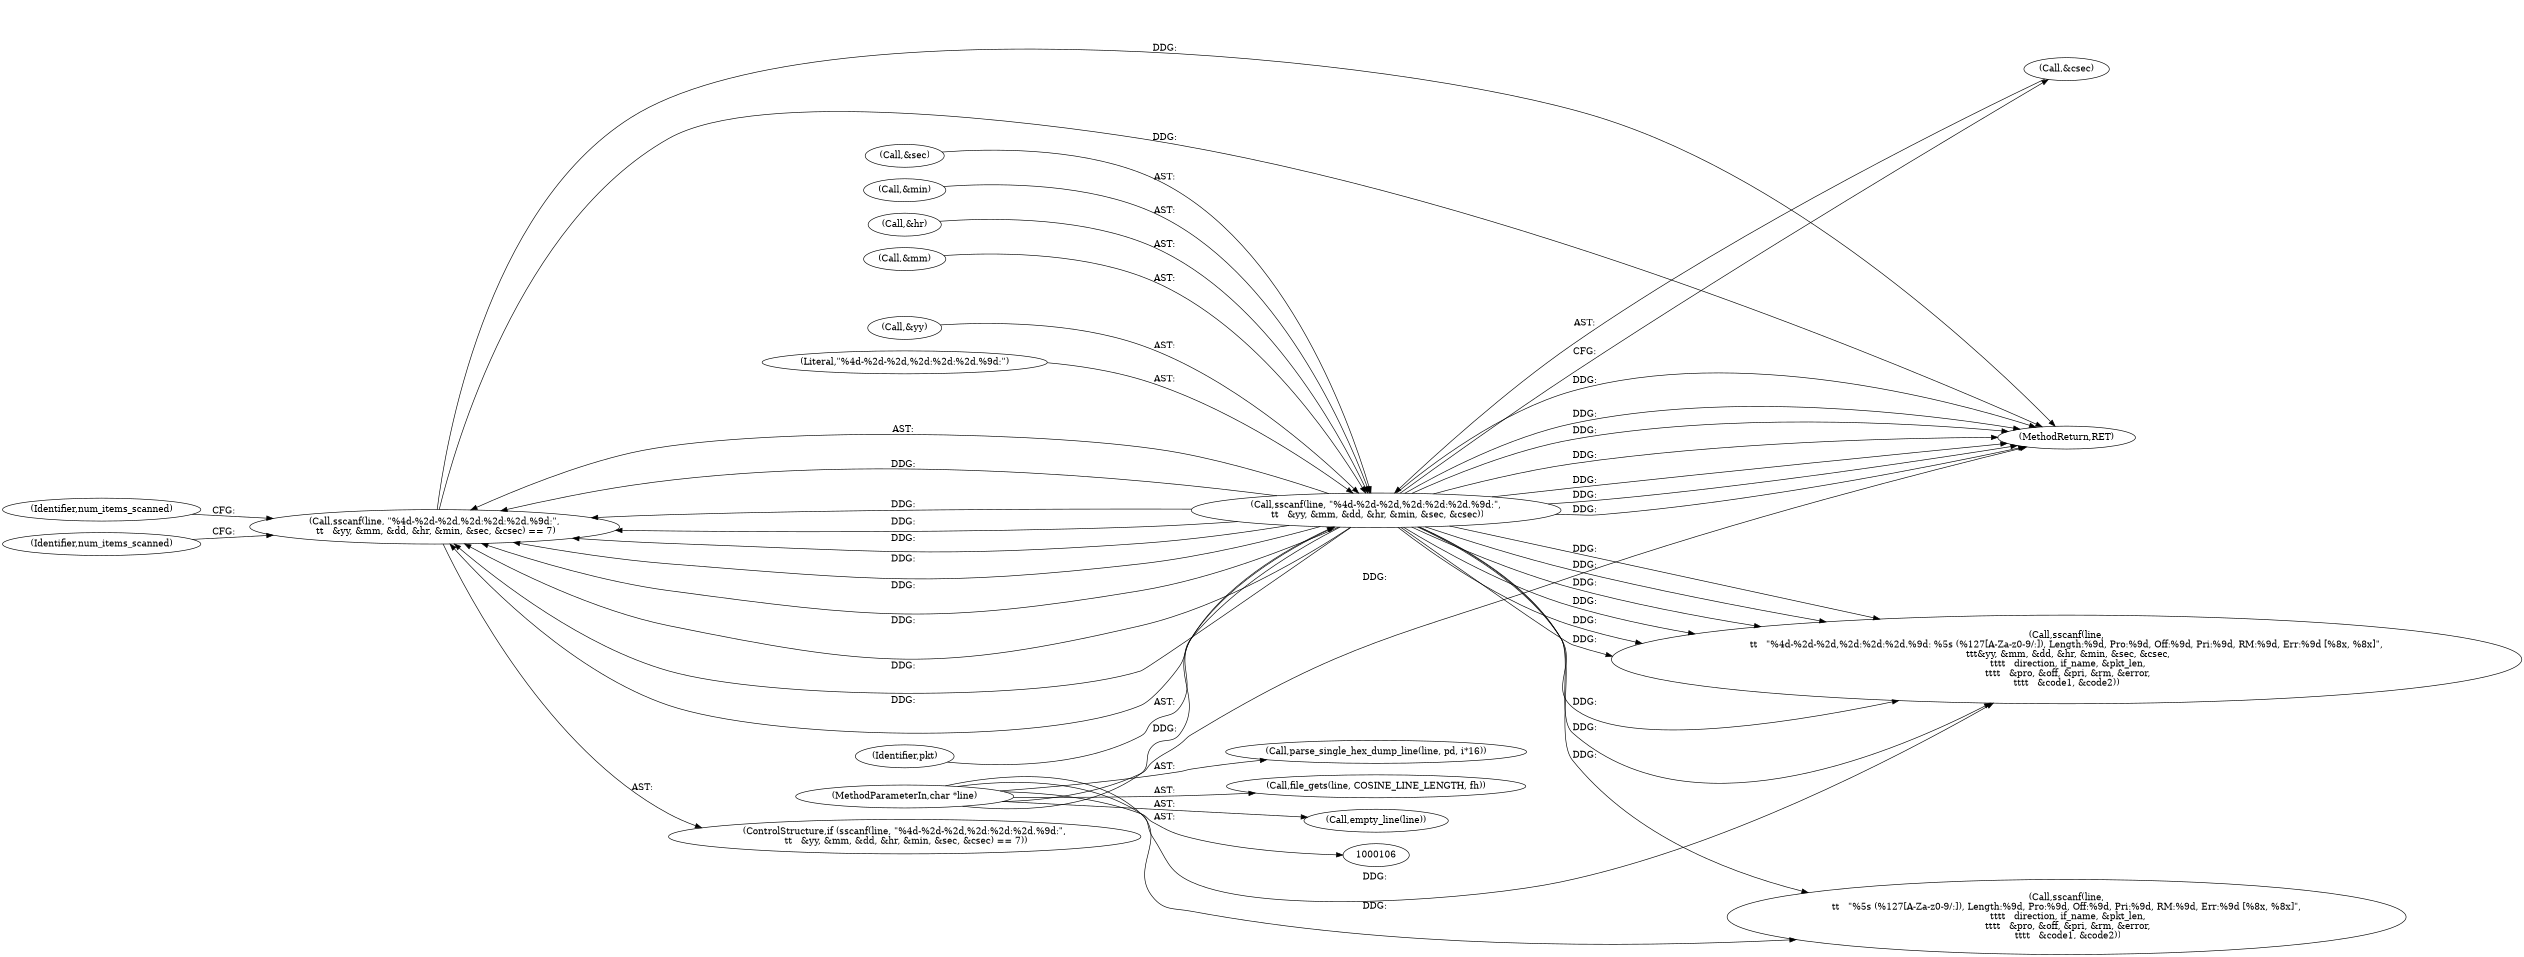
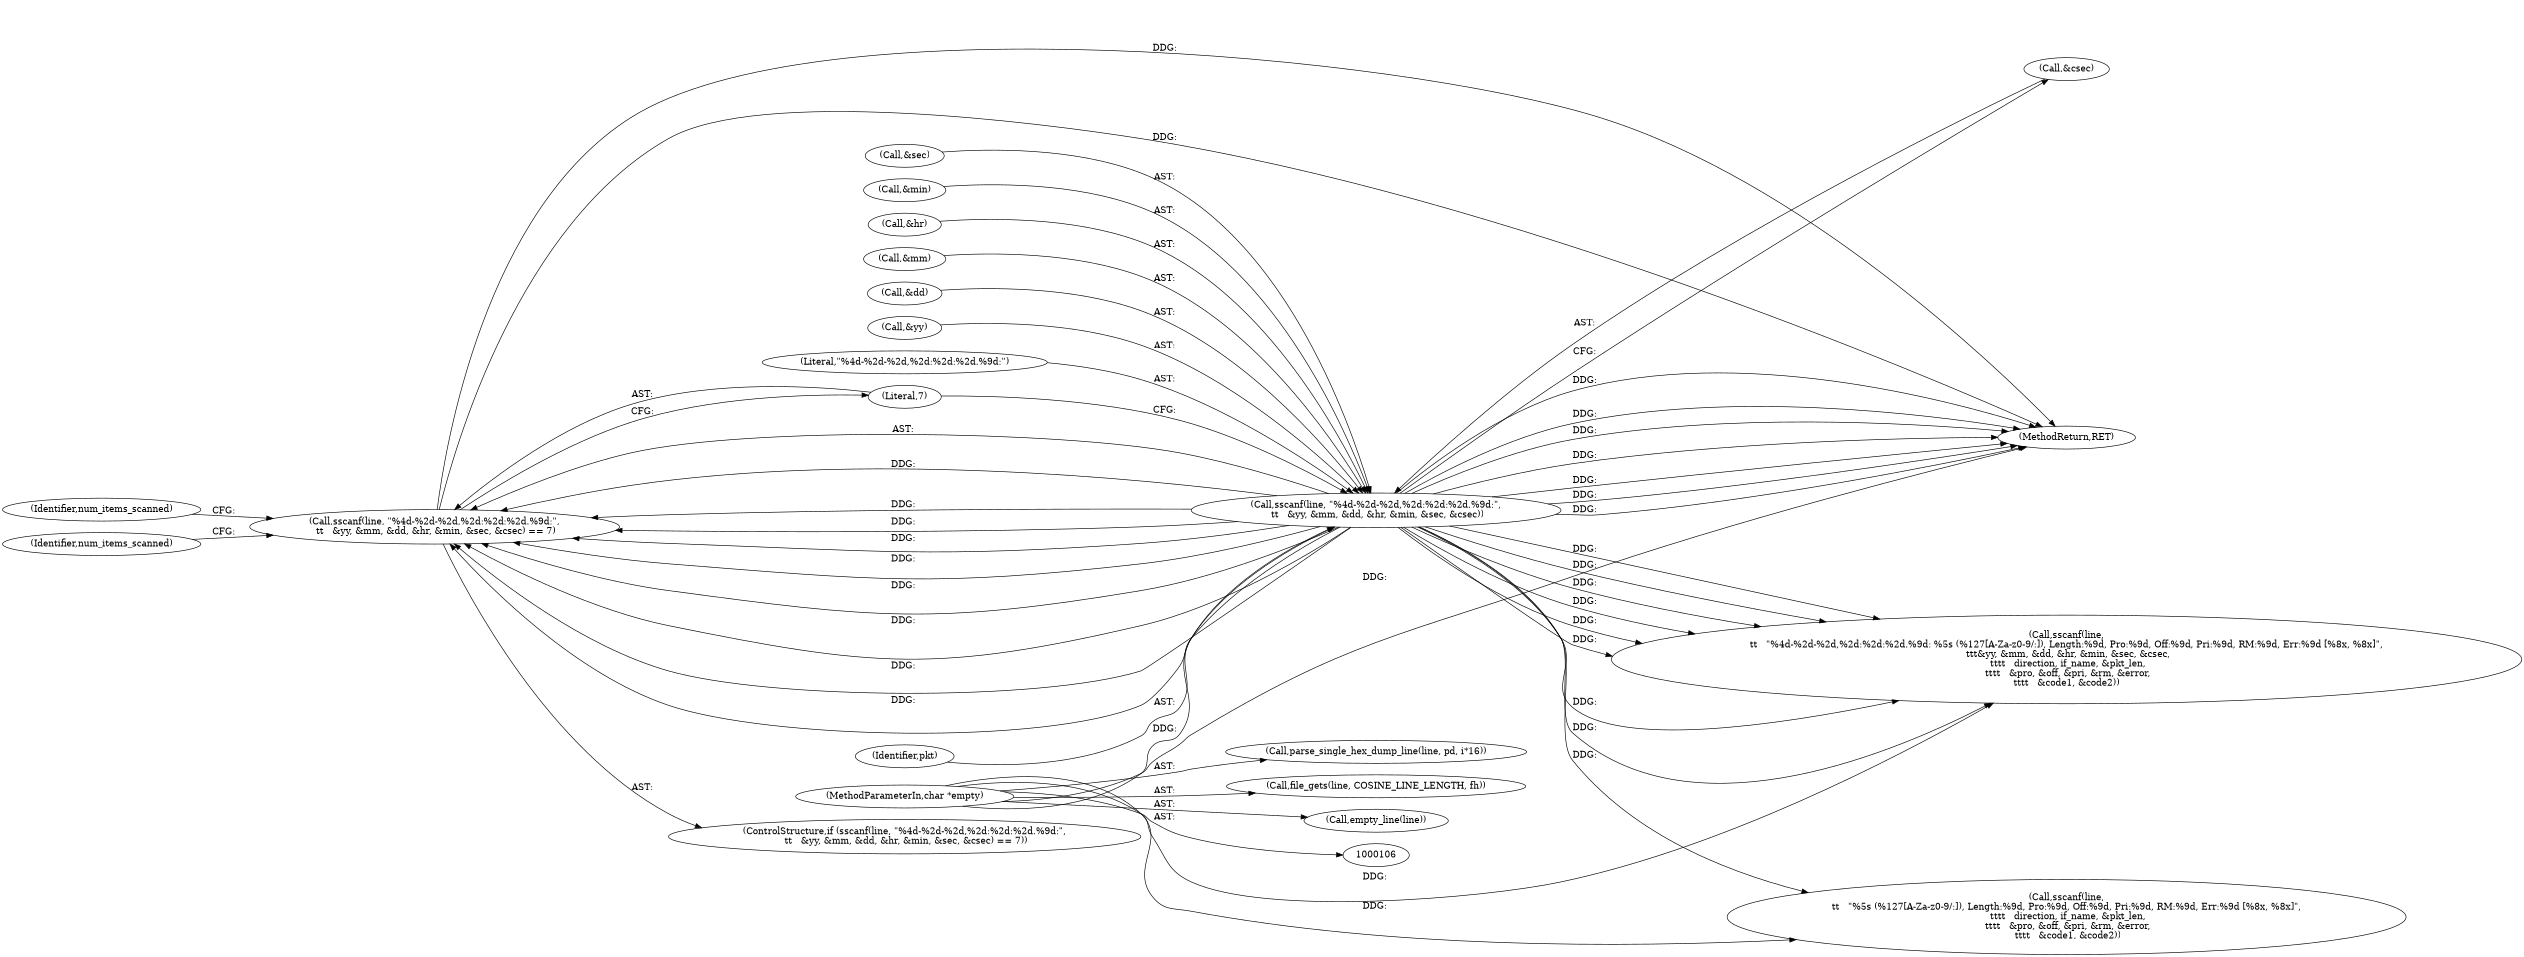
none -> (905, 294)
none -> (905, 397)
(905, 796) -> (905, 796)
